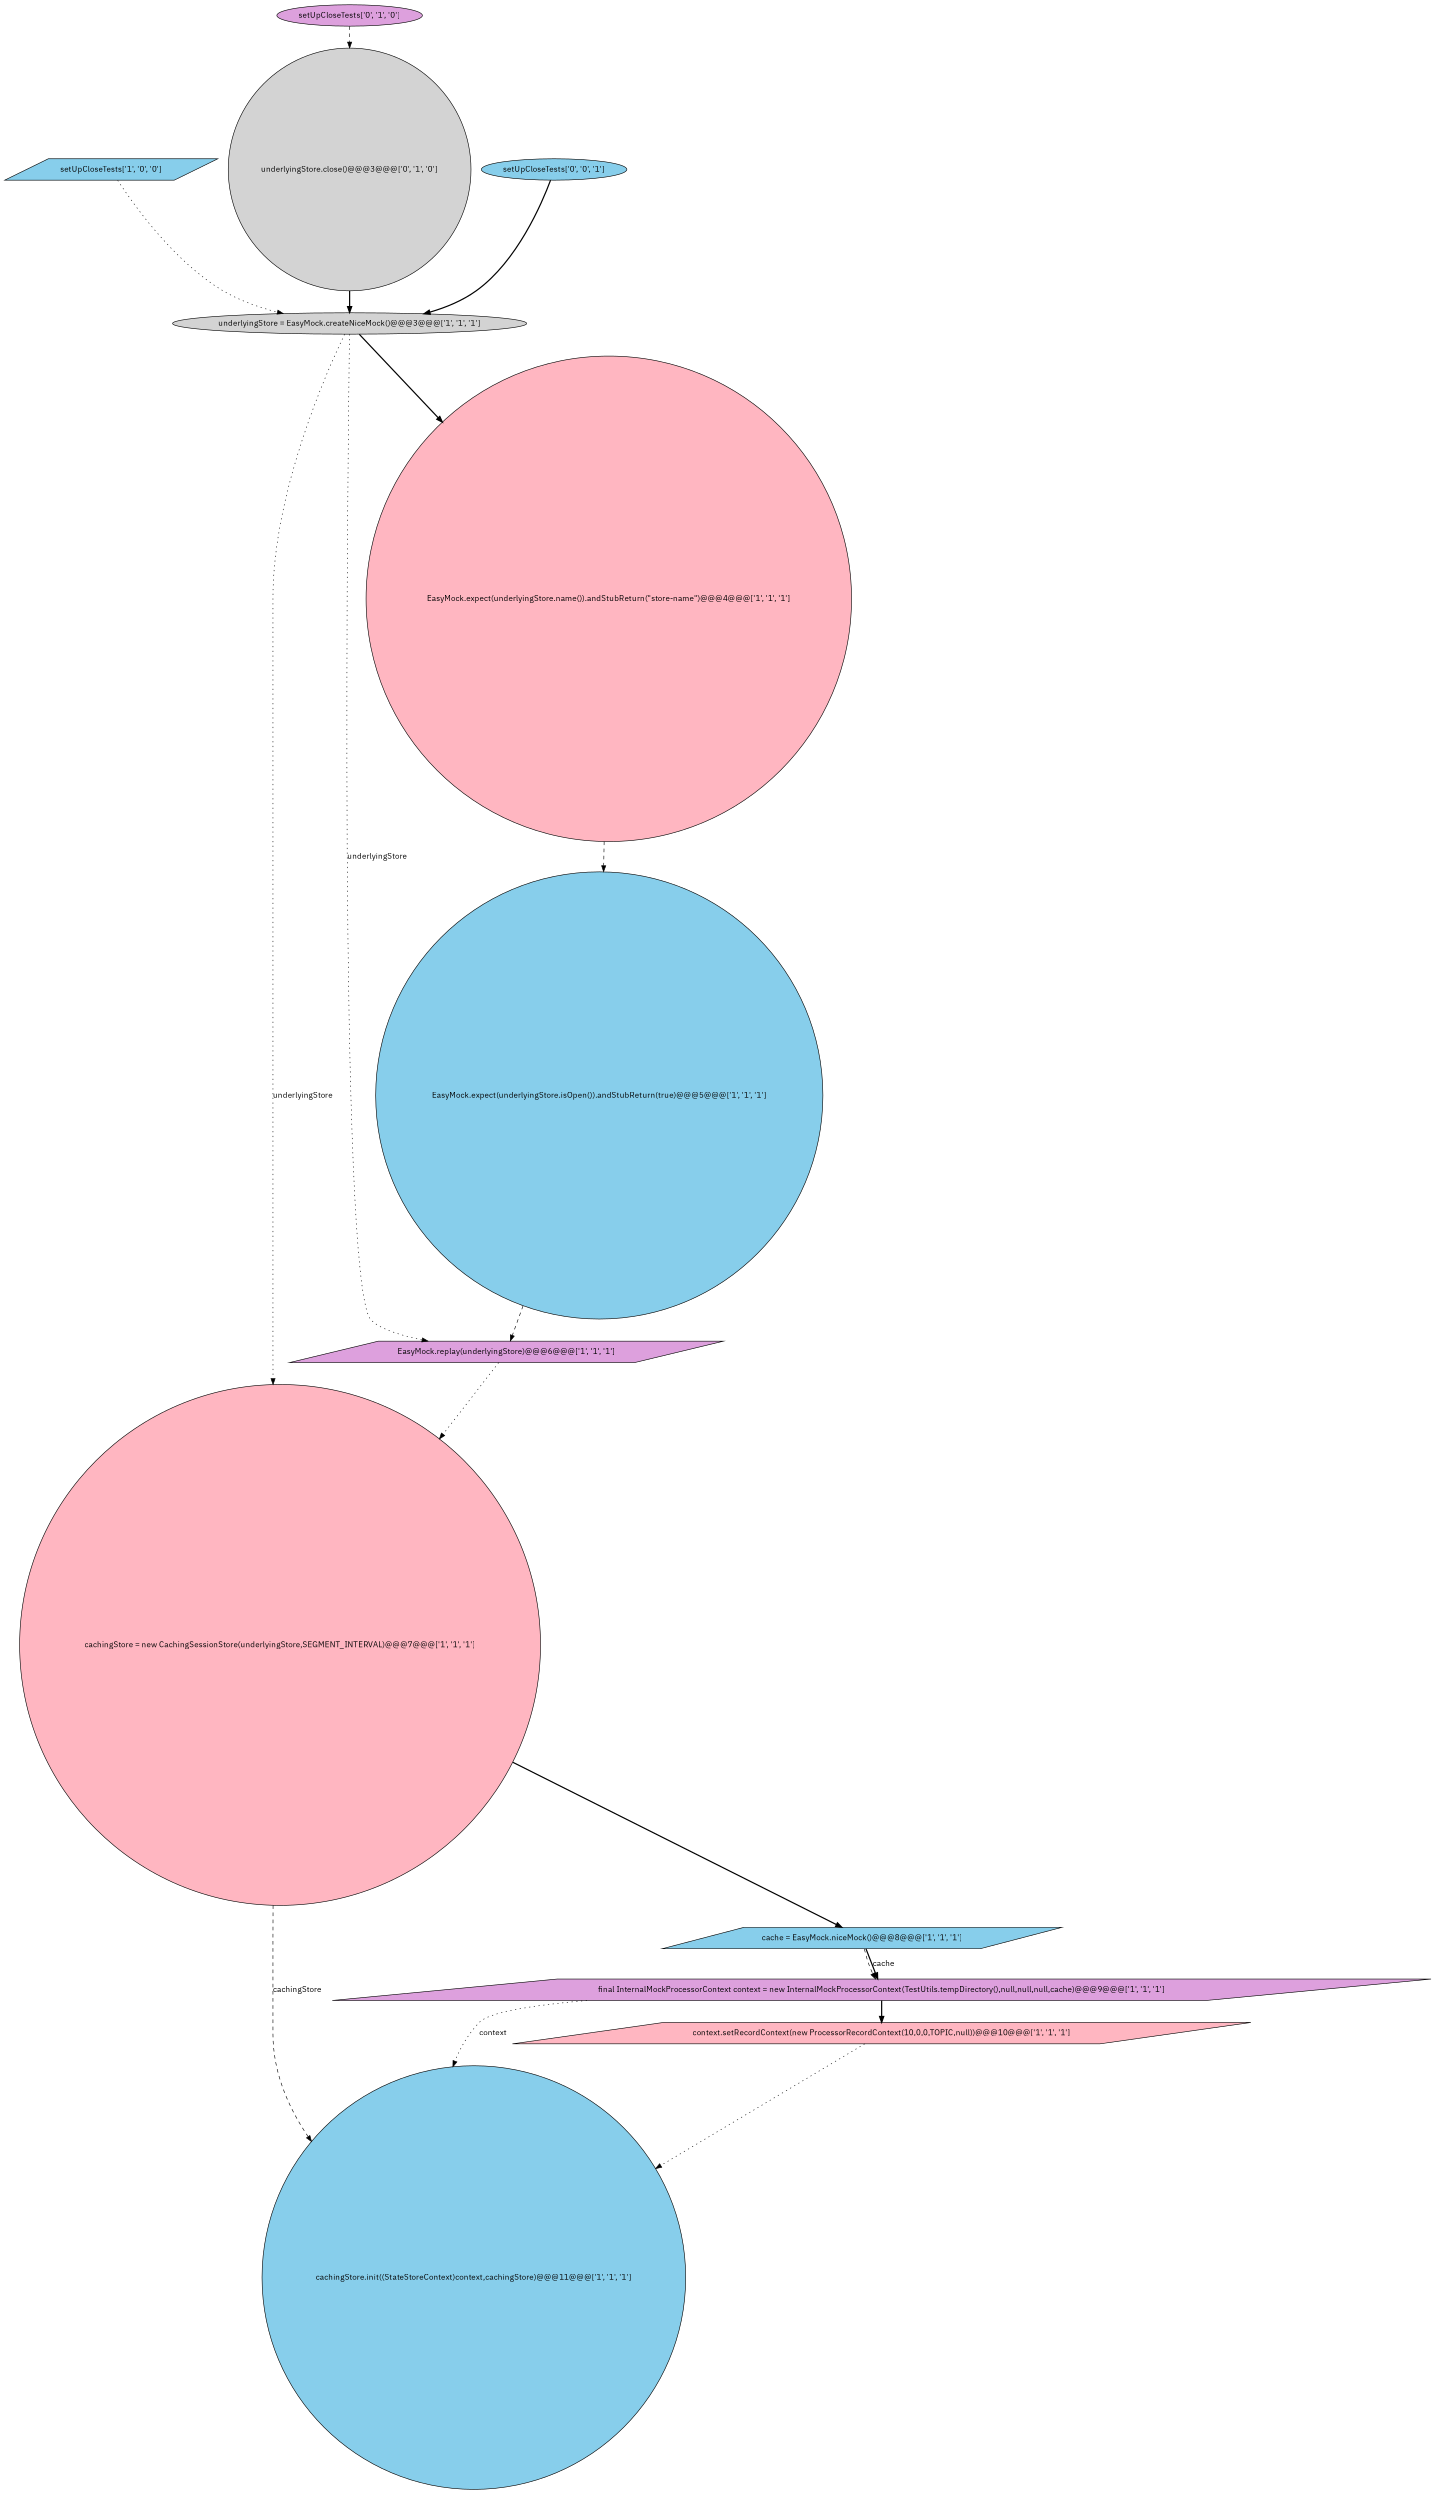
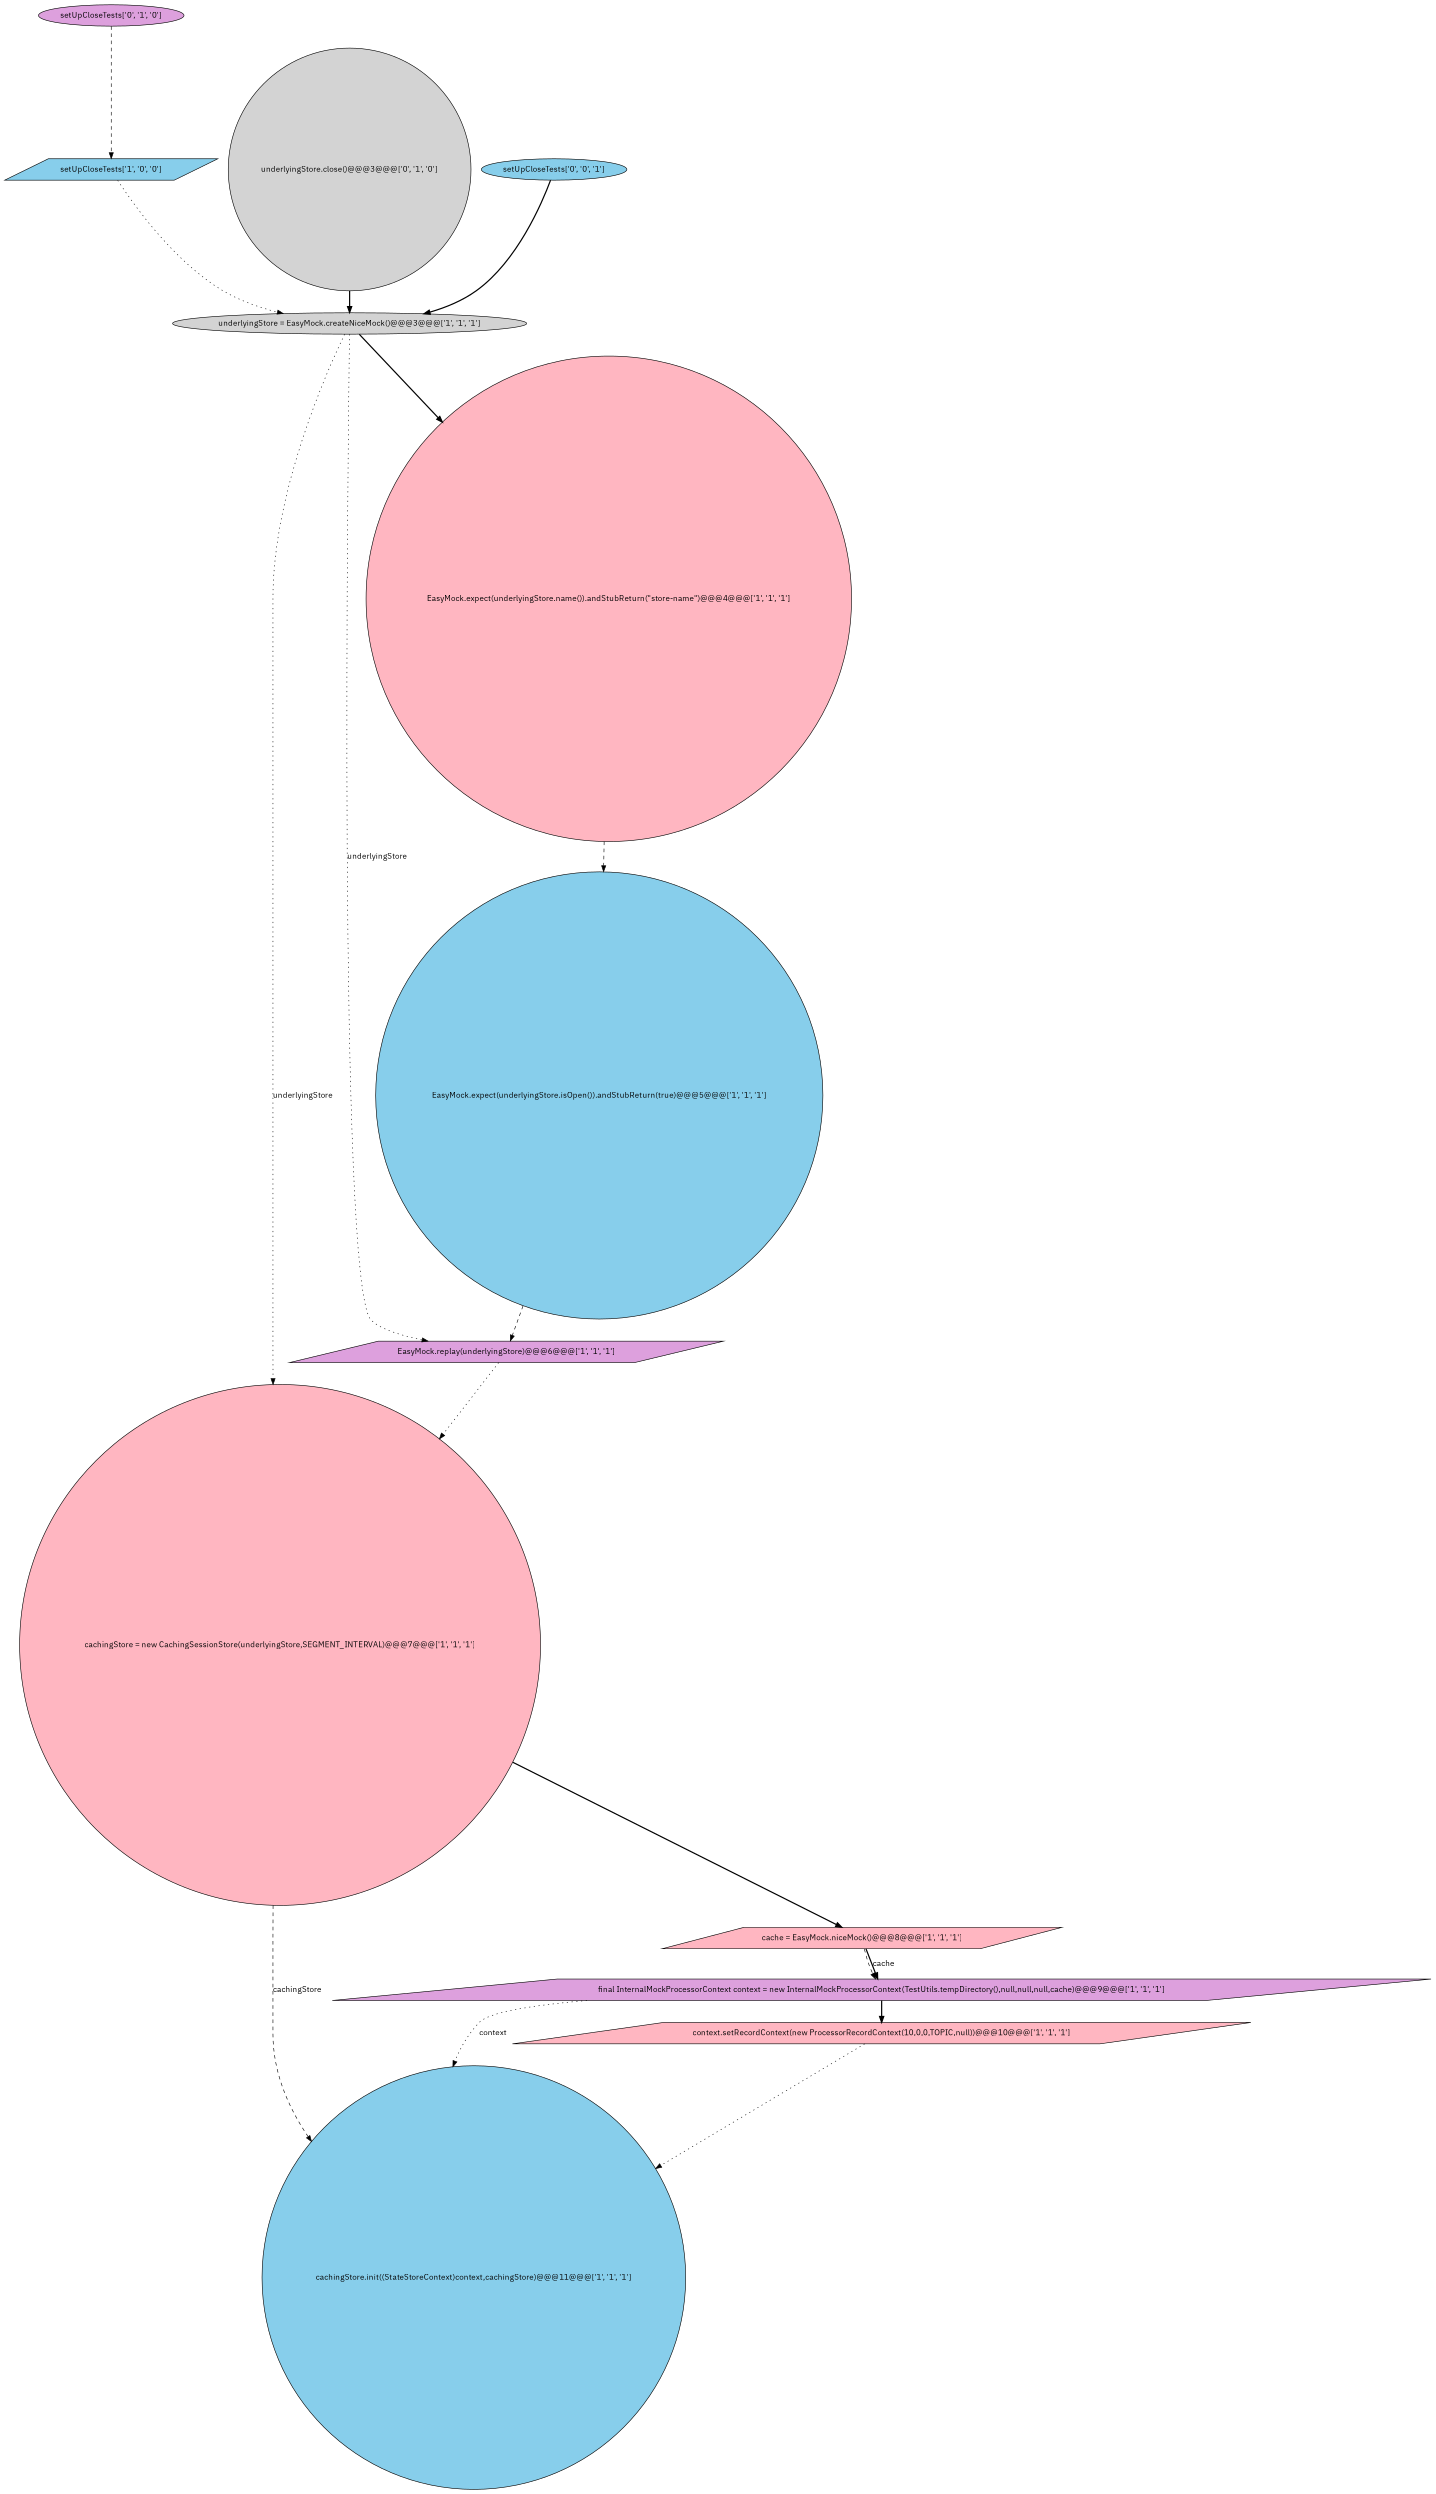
(350, 34) -> (111, 90)
(862, 1938) -> (862, 1938)
